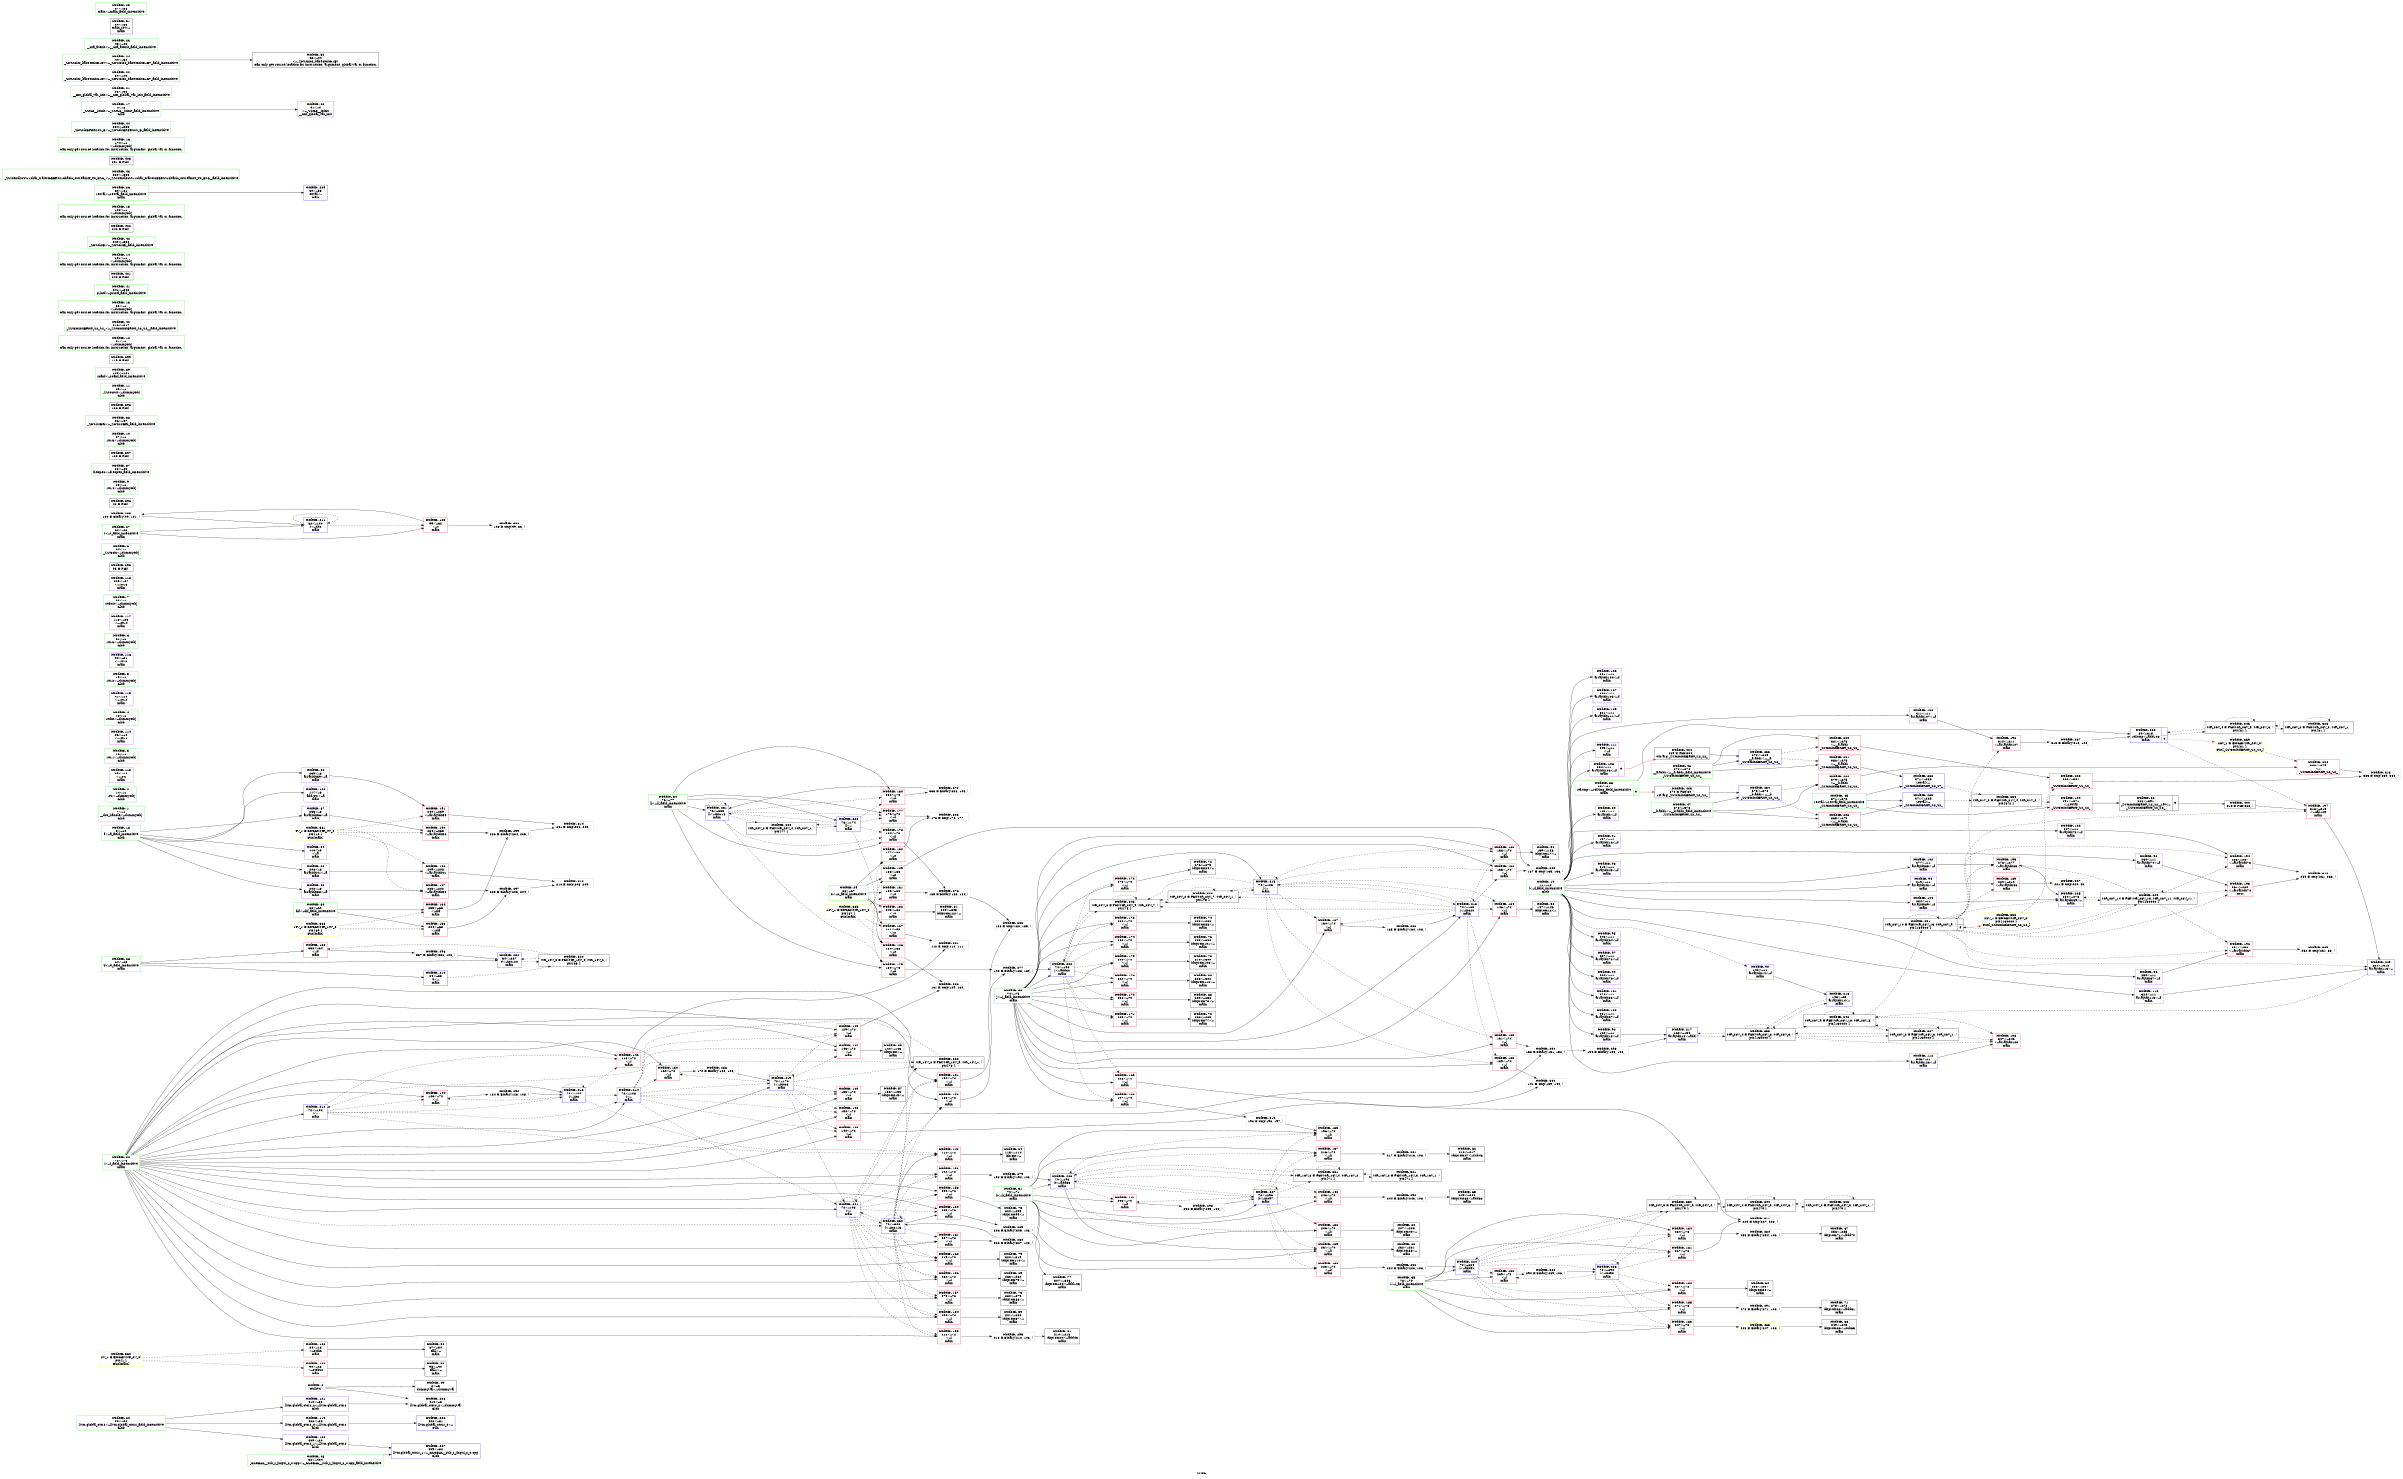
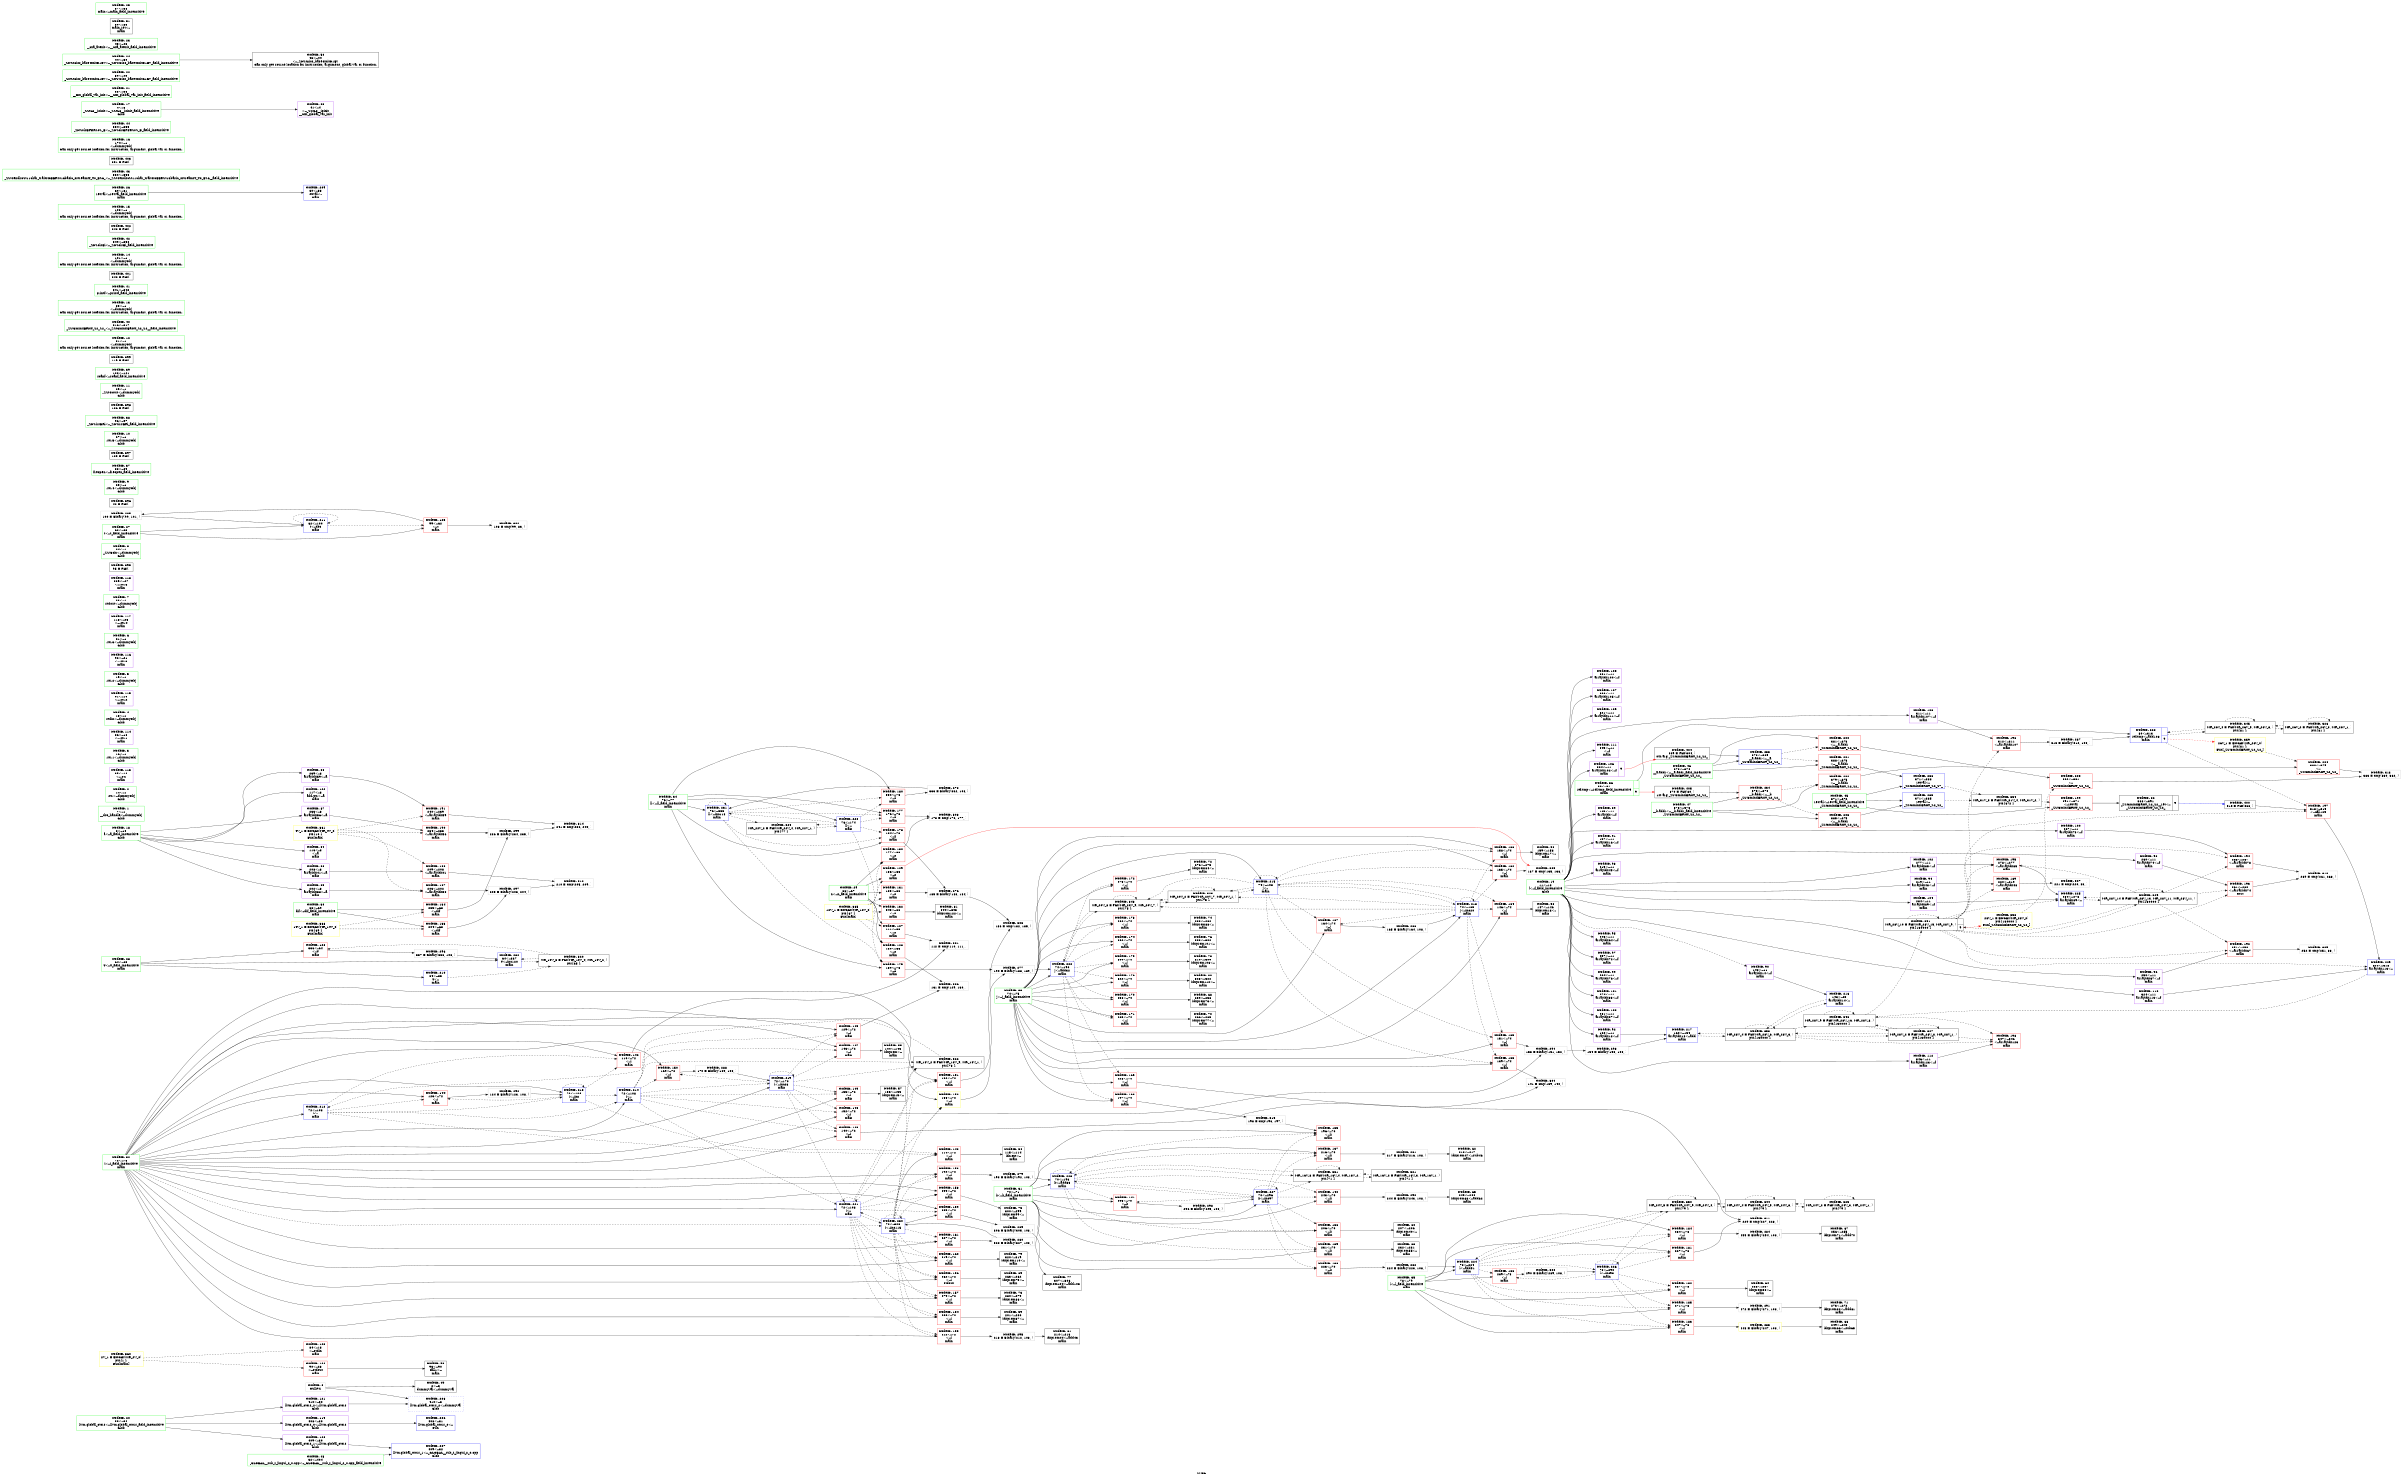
(1760, 793) -> (1760, 793)
(1221, 828) -> (1221, 828)
(949, 1100) -> (949, 1100)
(1177, 1246) -> (1177, 1246)
(949, 1283) -> (949, 1283)
(436, 1349) -> none
